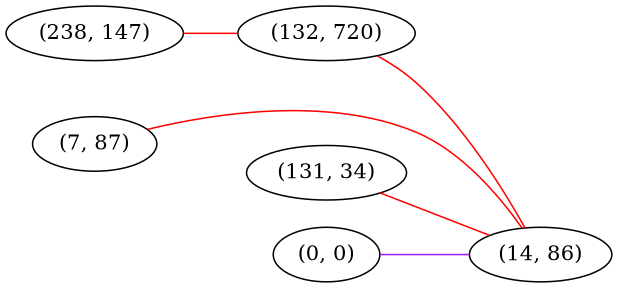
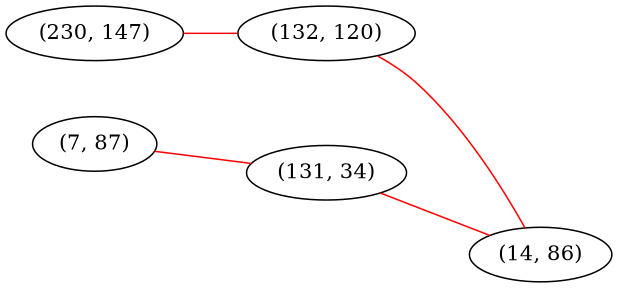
(95, 33) -> (95, 33)
(327, 33) -> (327, 33)
(354, 116) -> (203, 157)
(327, 255) -> none
